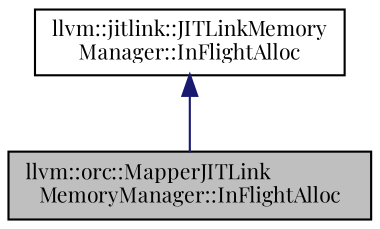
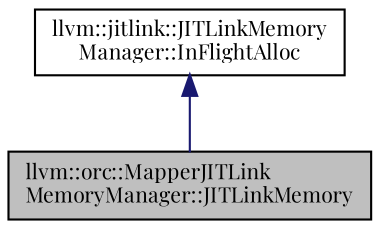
(190, 186) -> (190, 186)
